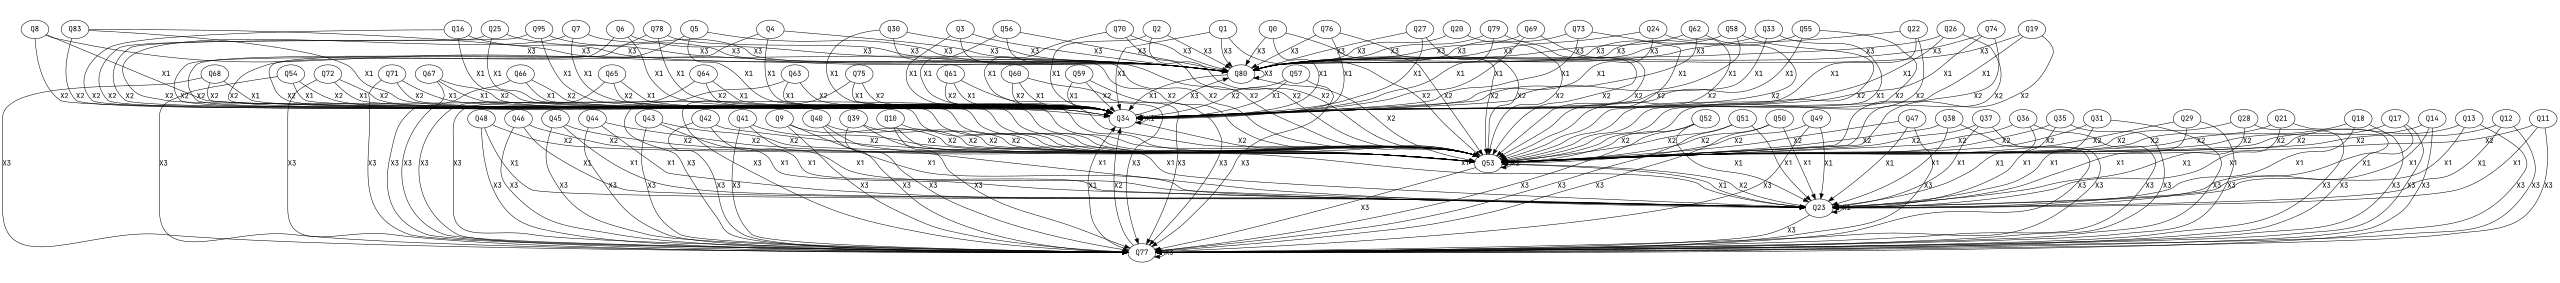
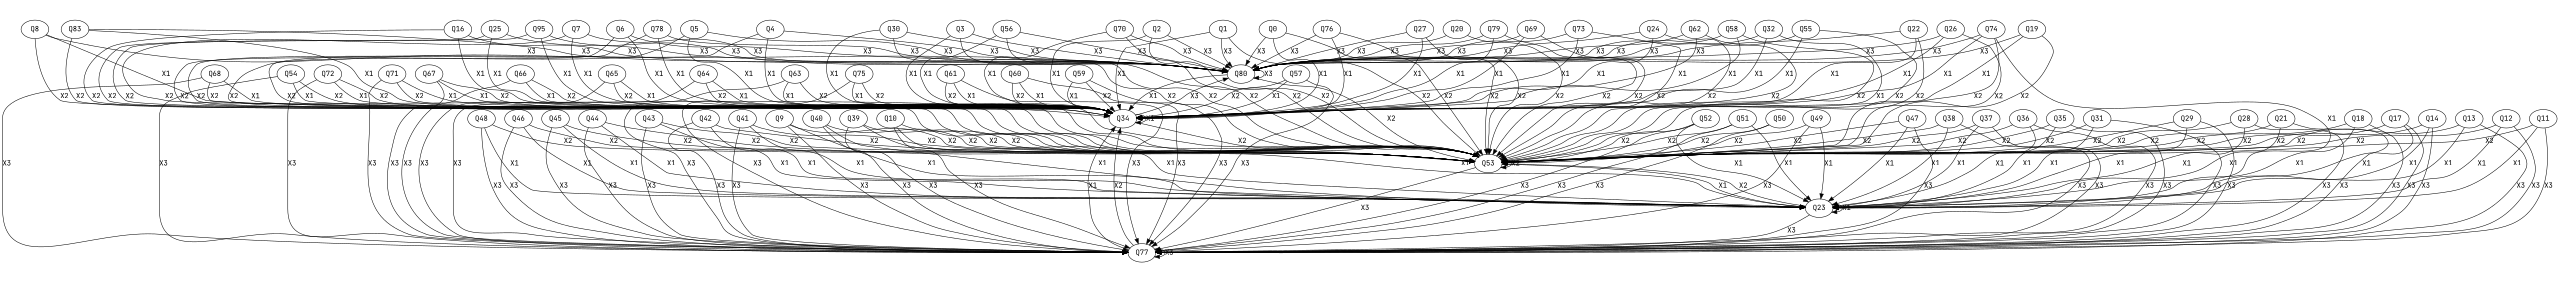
(1769, 29) -> (1769, 29)
(1798, 161) -> (2249, 157)
